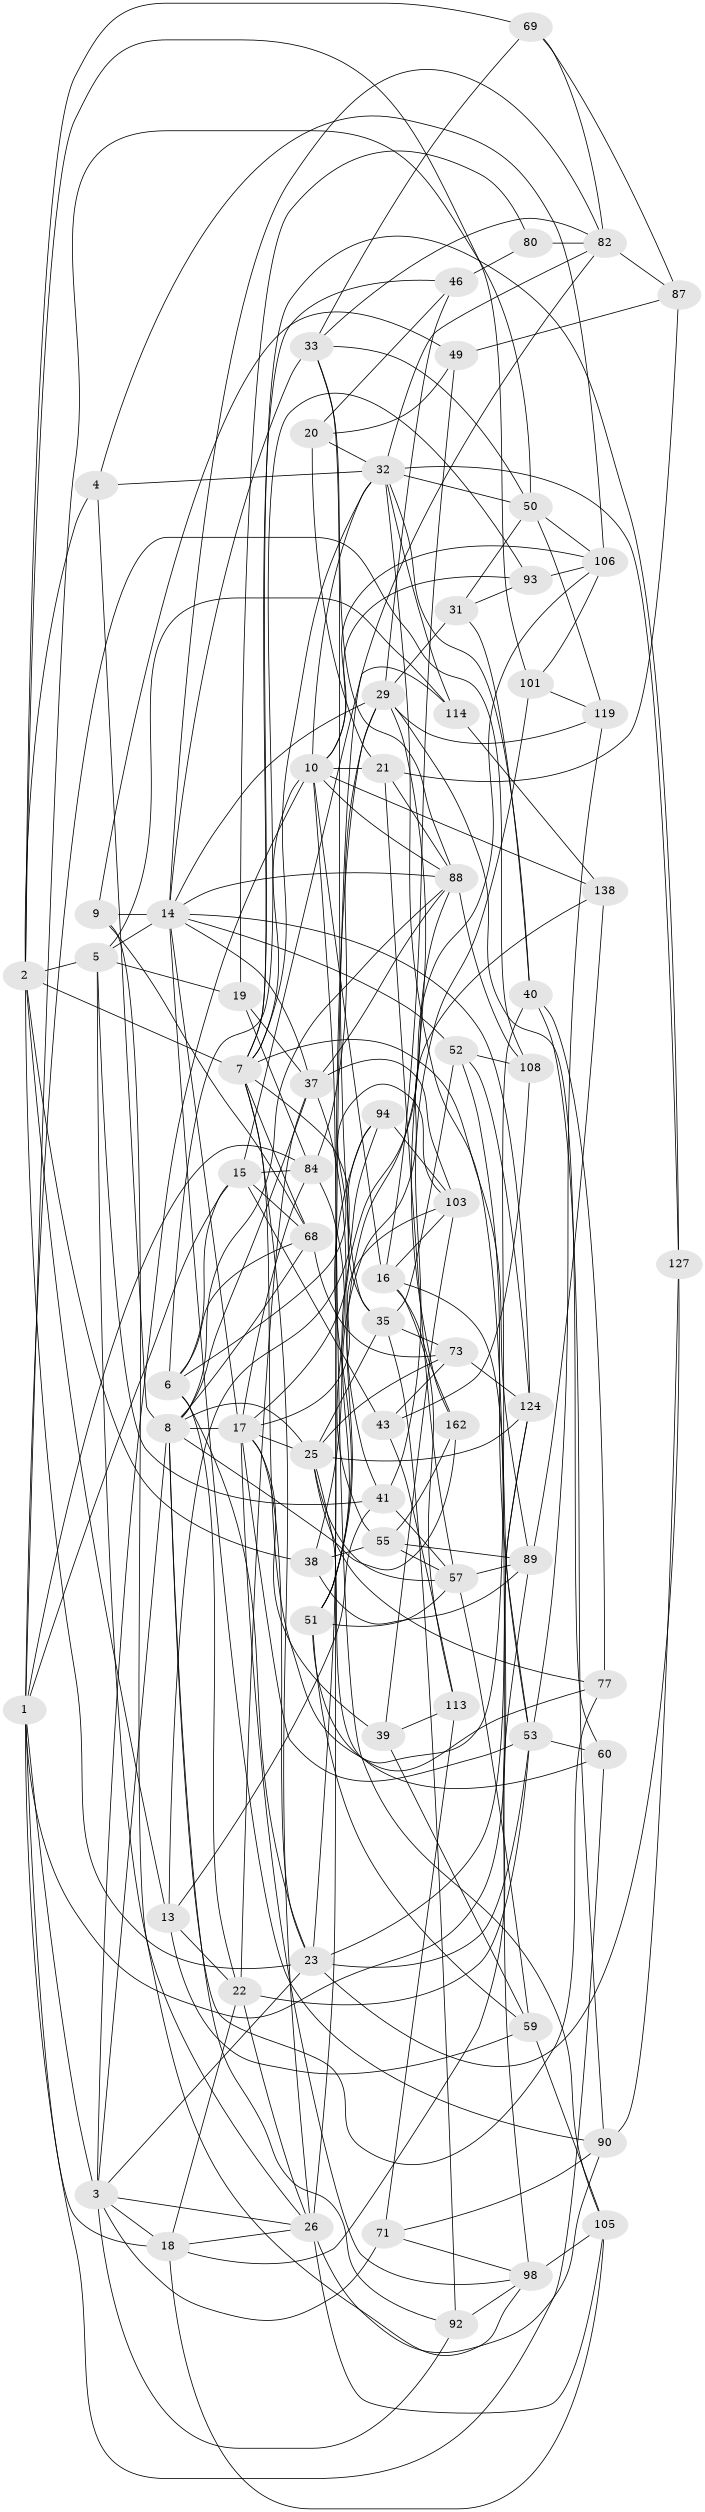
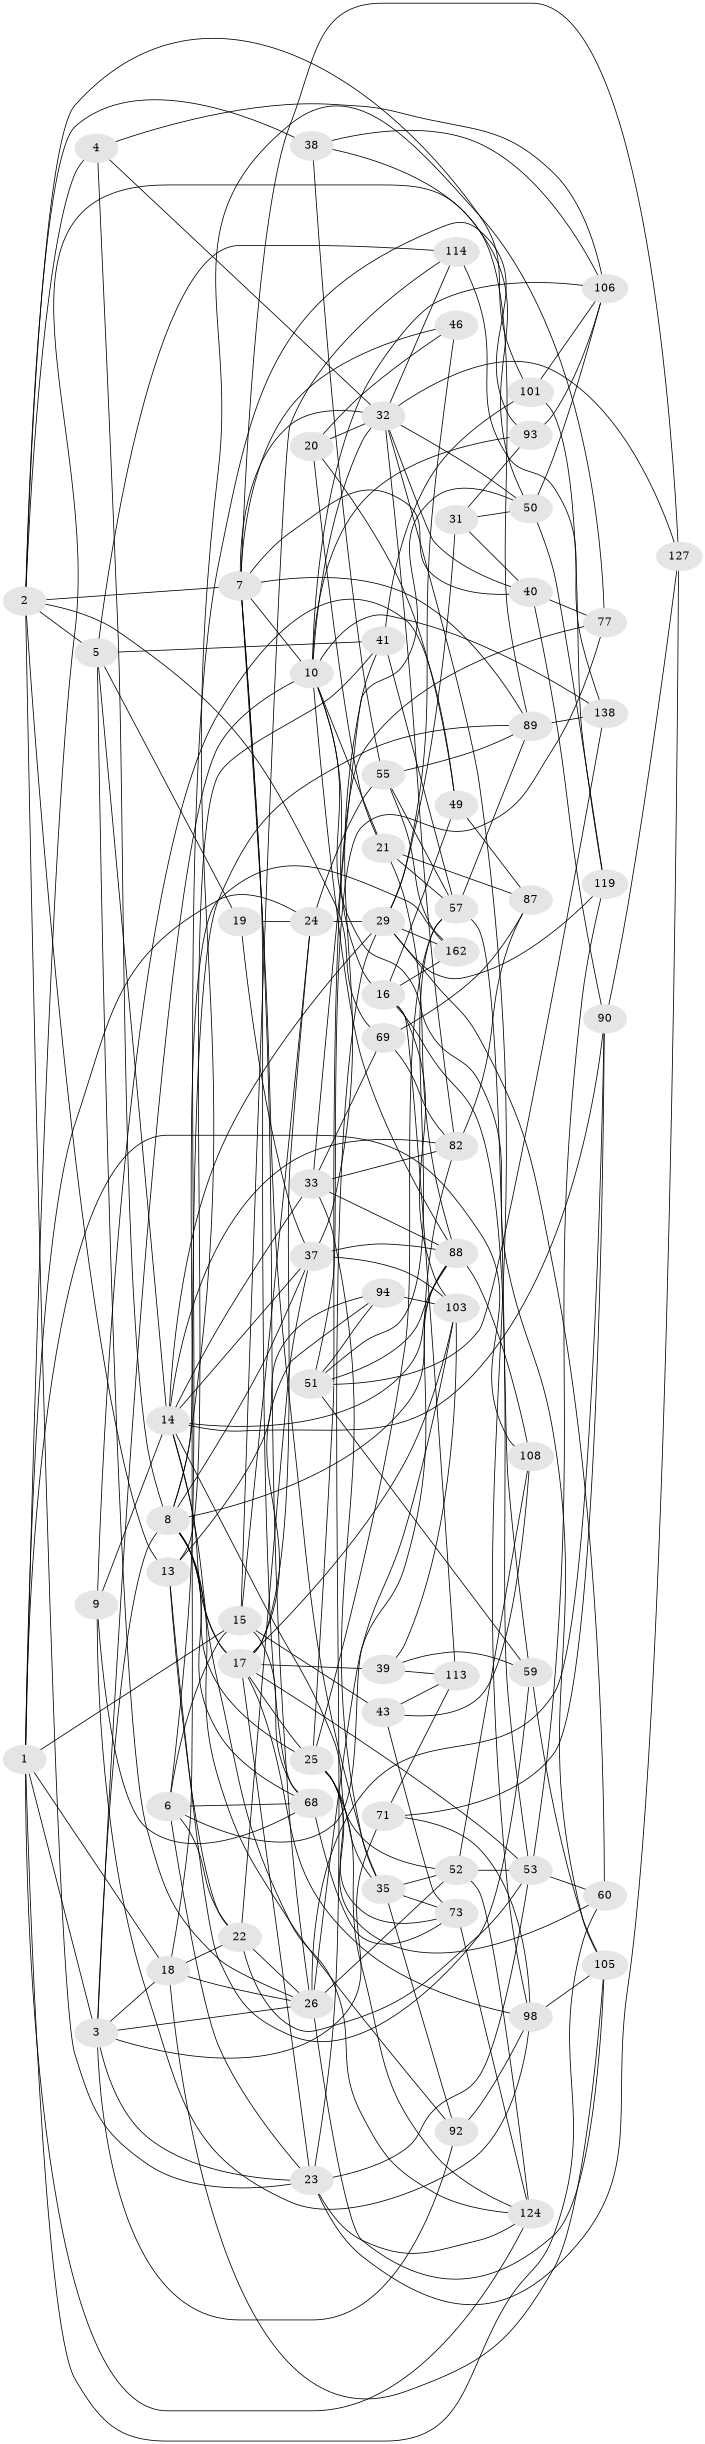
(531, 243) -> none
(312, 1170) -> (312, 922)
none -> (387, 1934)
